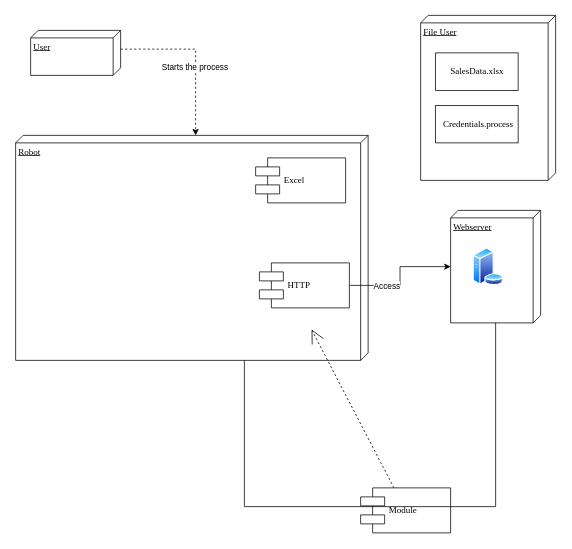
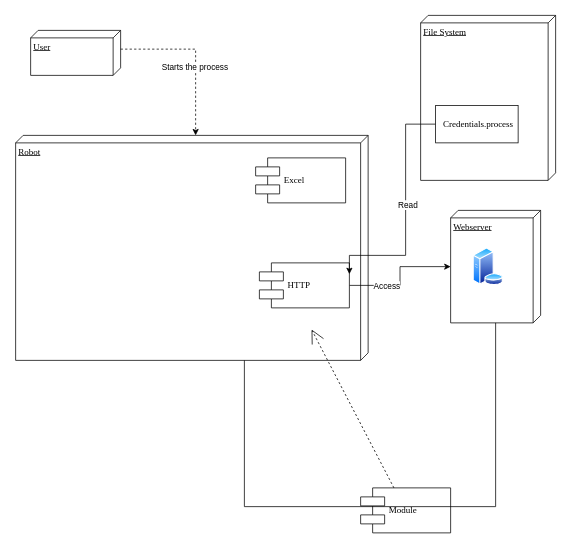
(443, 32) -> (448, 32)
(477, 72) -> none
none -> (405, 222)
